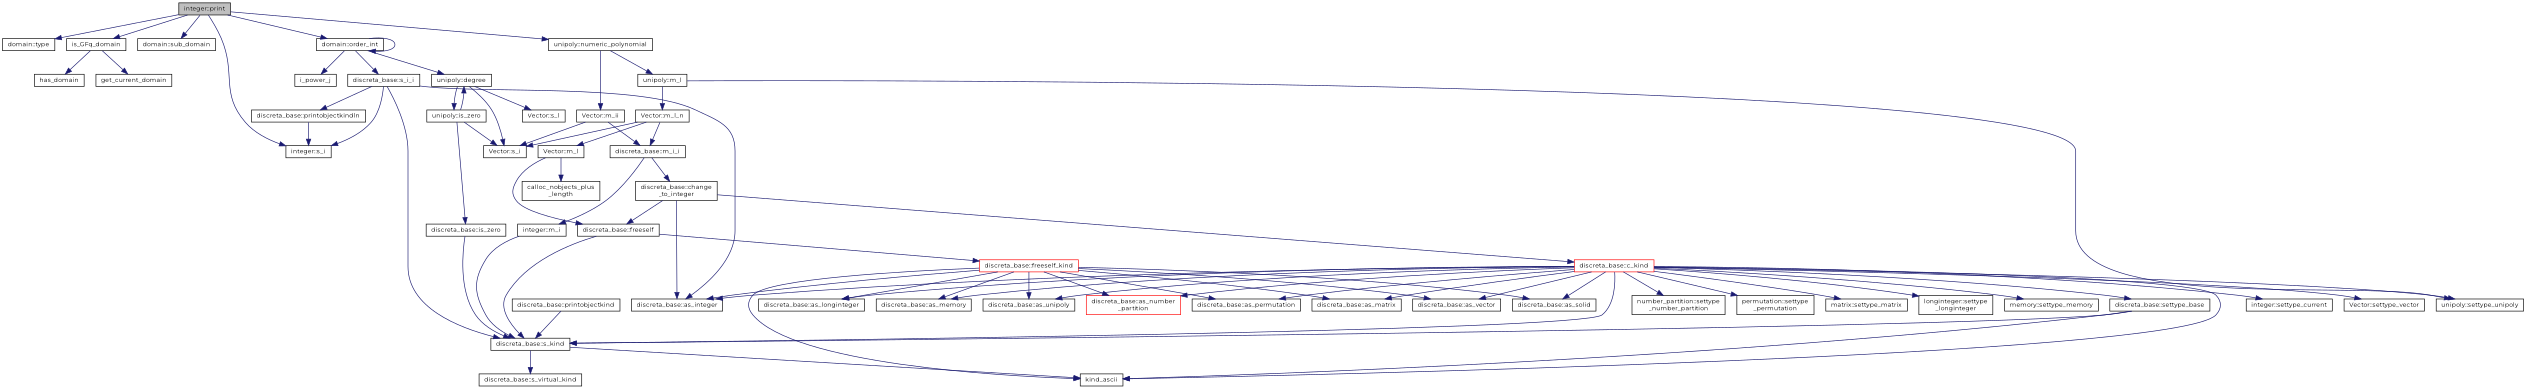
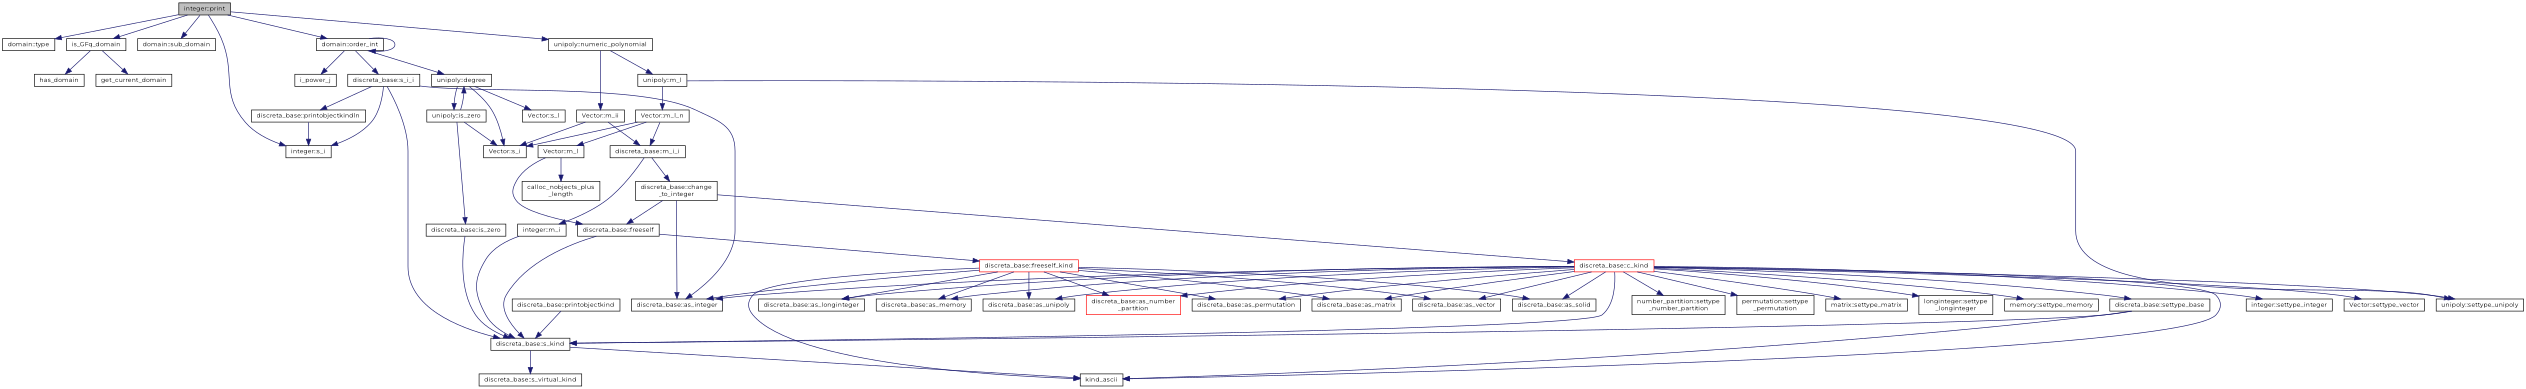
(2289, 305) -> (2289, 305)
